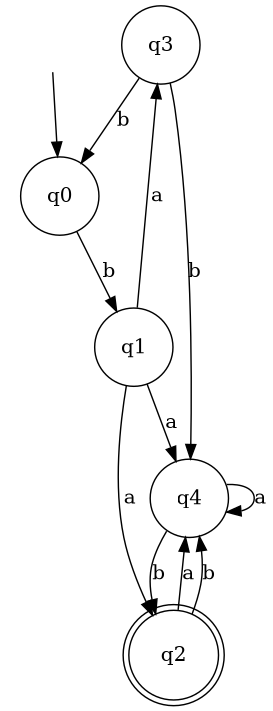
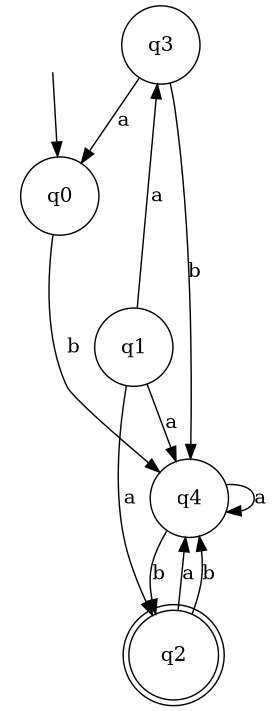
(124, 121) -> (124, 121)
(93, 265) -> (59, 367)
